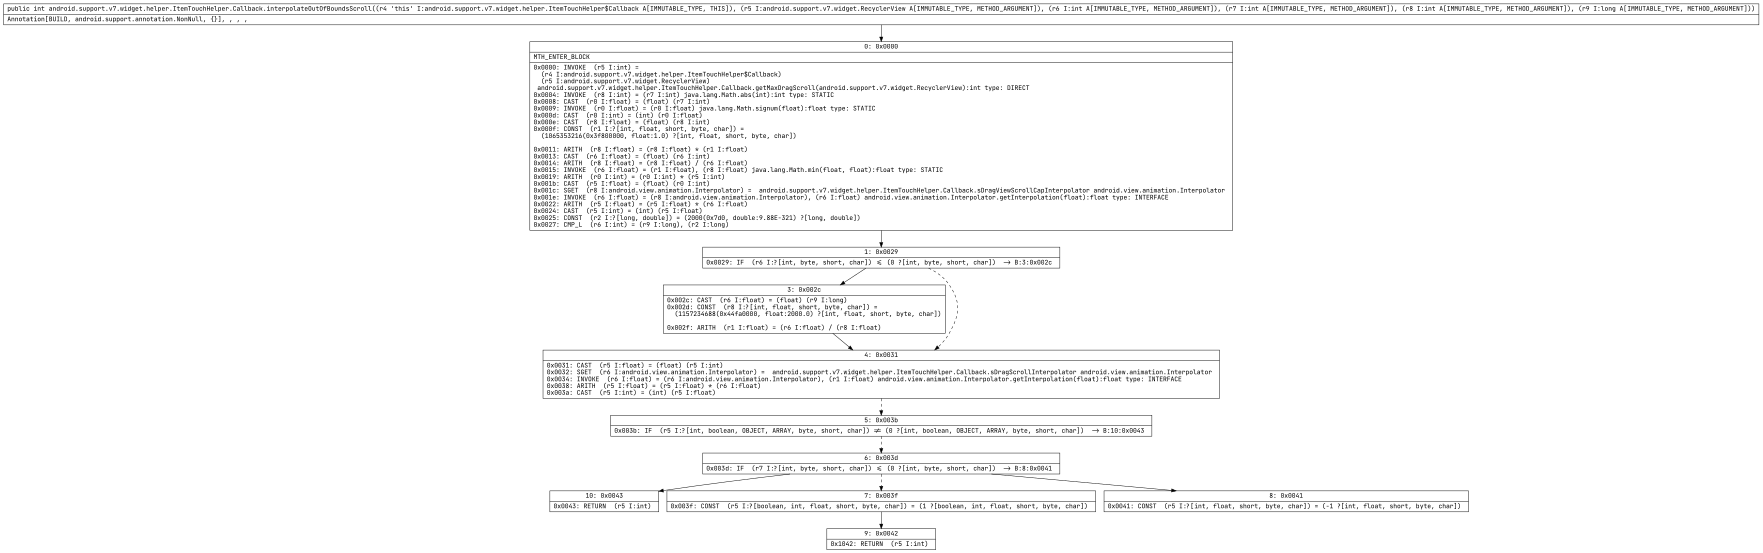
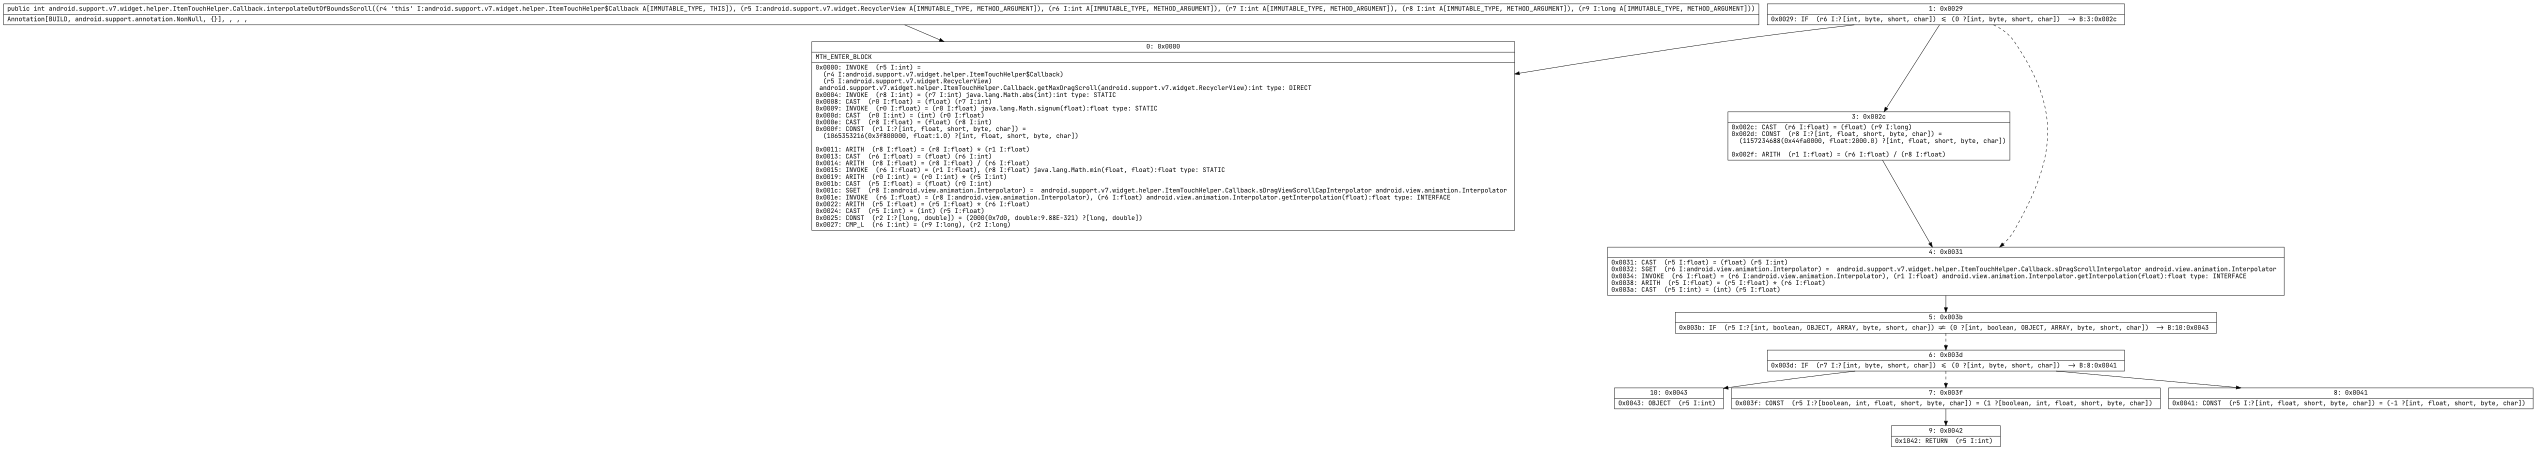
(881, 236) -> (1687, 47)
(881, 405) -> (1946, 302)
(604, 506) -> (1669, 403)
